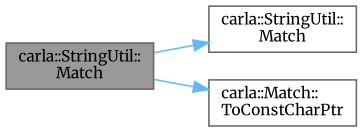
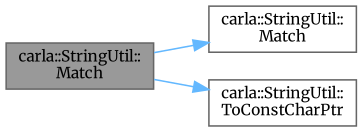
(283, 103) -> (283, 103)
